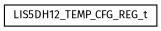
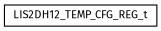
(81, 16) -> (81, 16)
